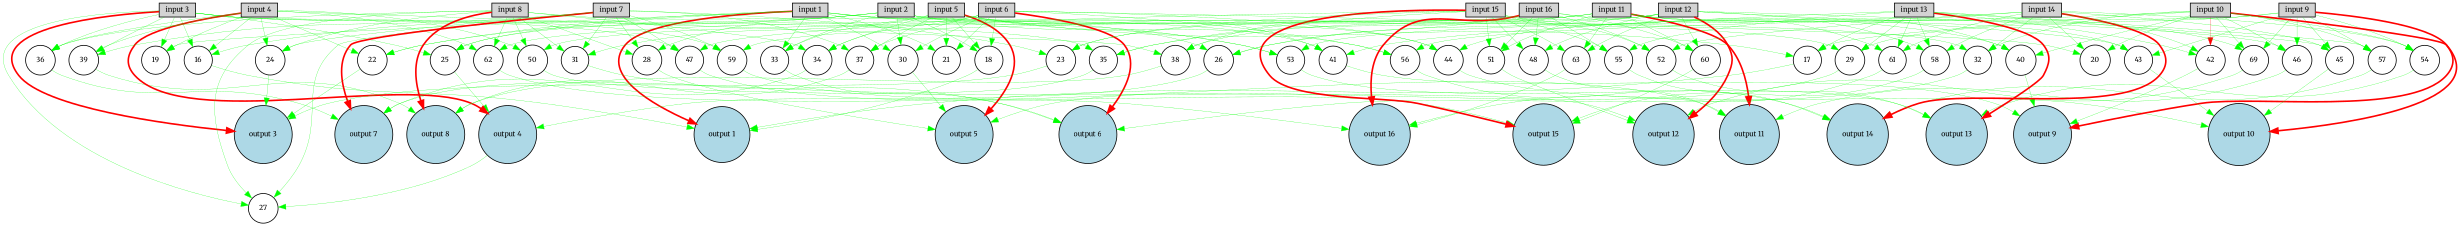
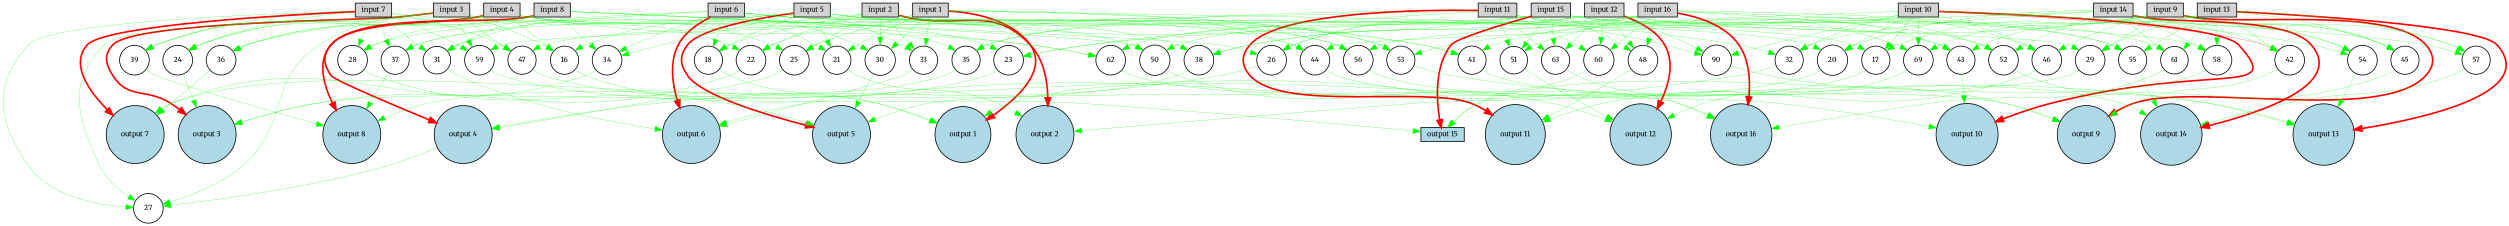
(156, 60) -> none
(2021, 60) -> (1716, 60)
none -> (1045, 135)
(1544, 135) -> (1443, 135)
